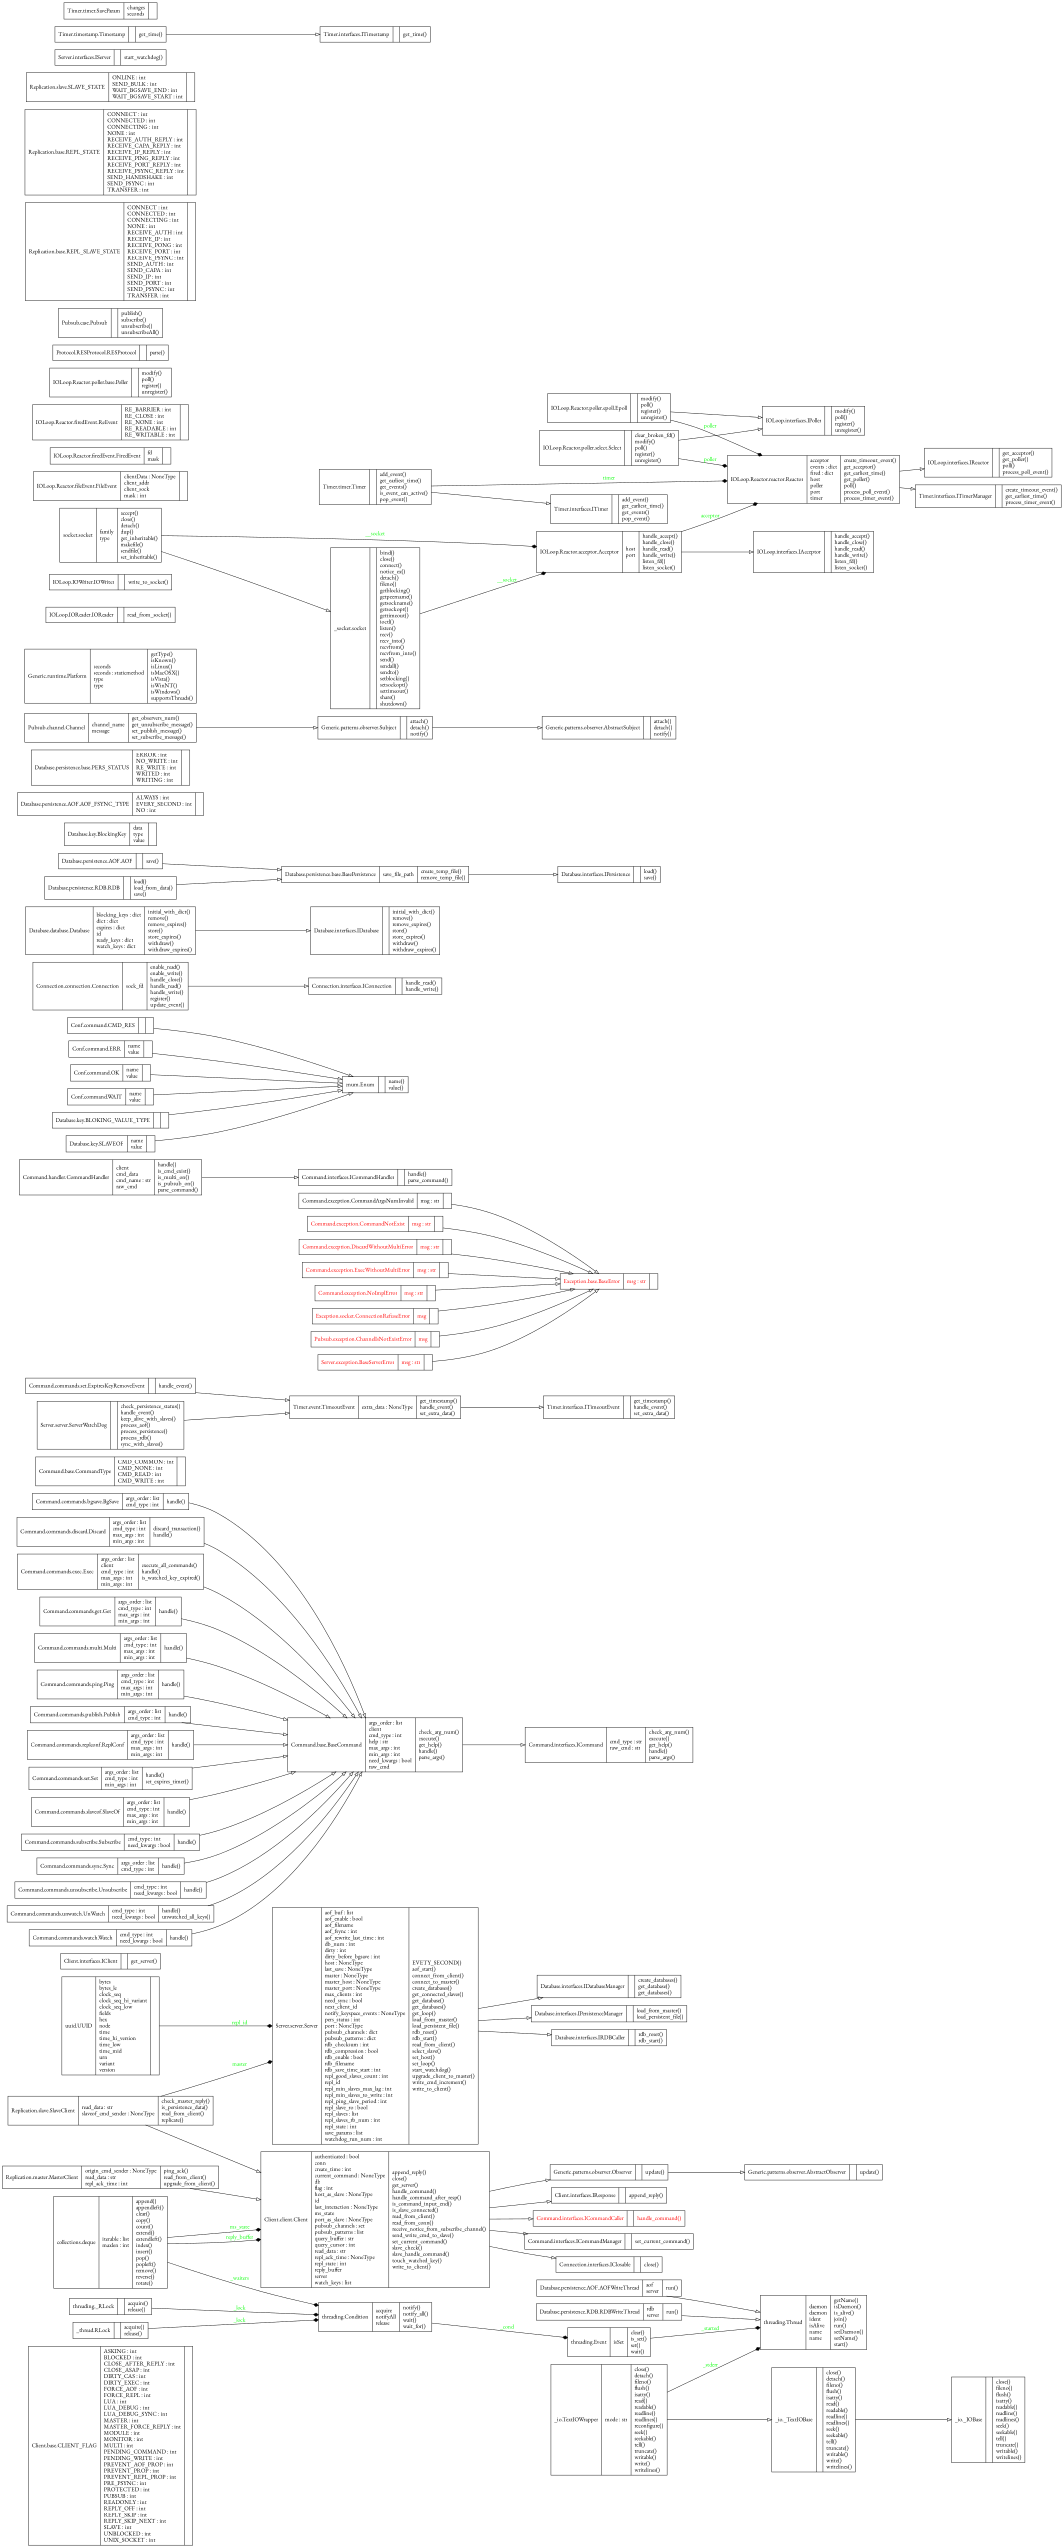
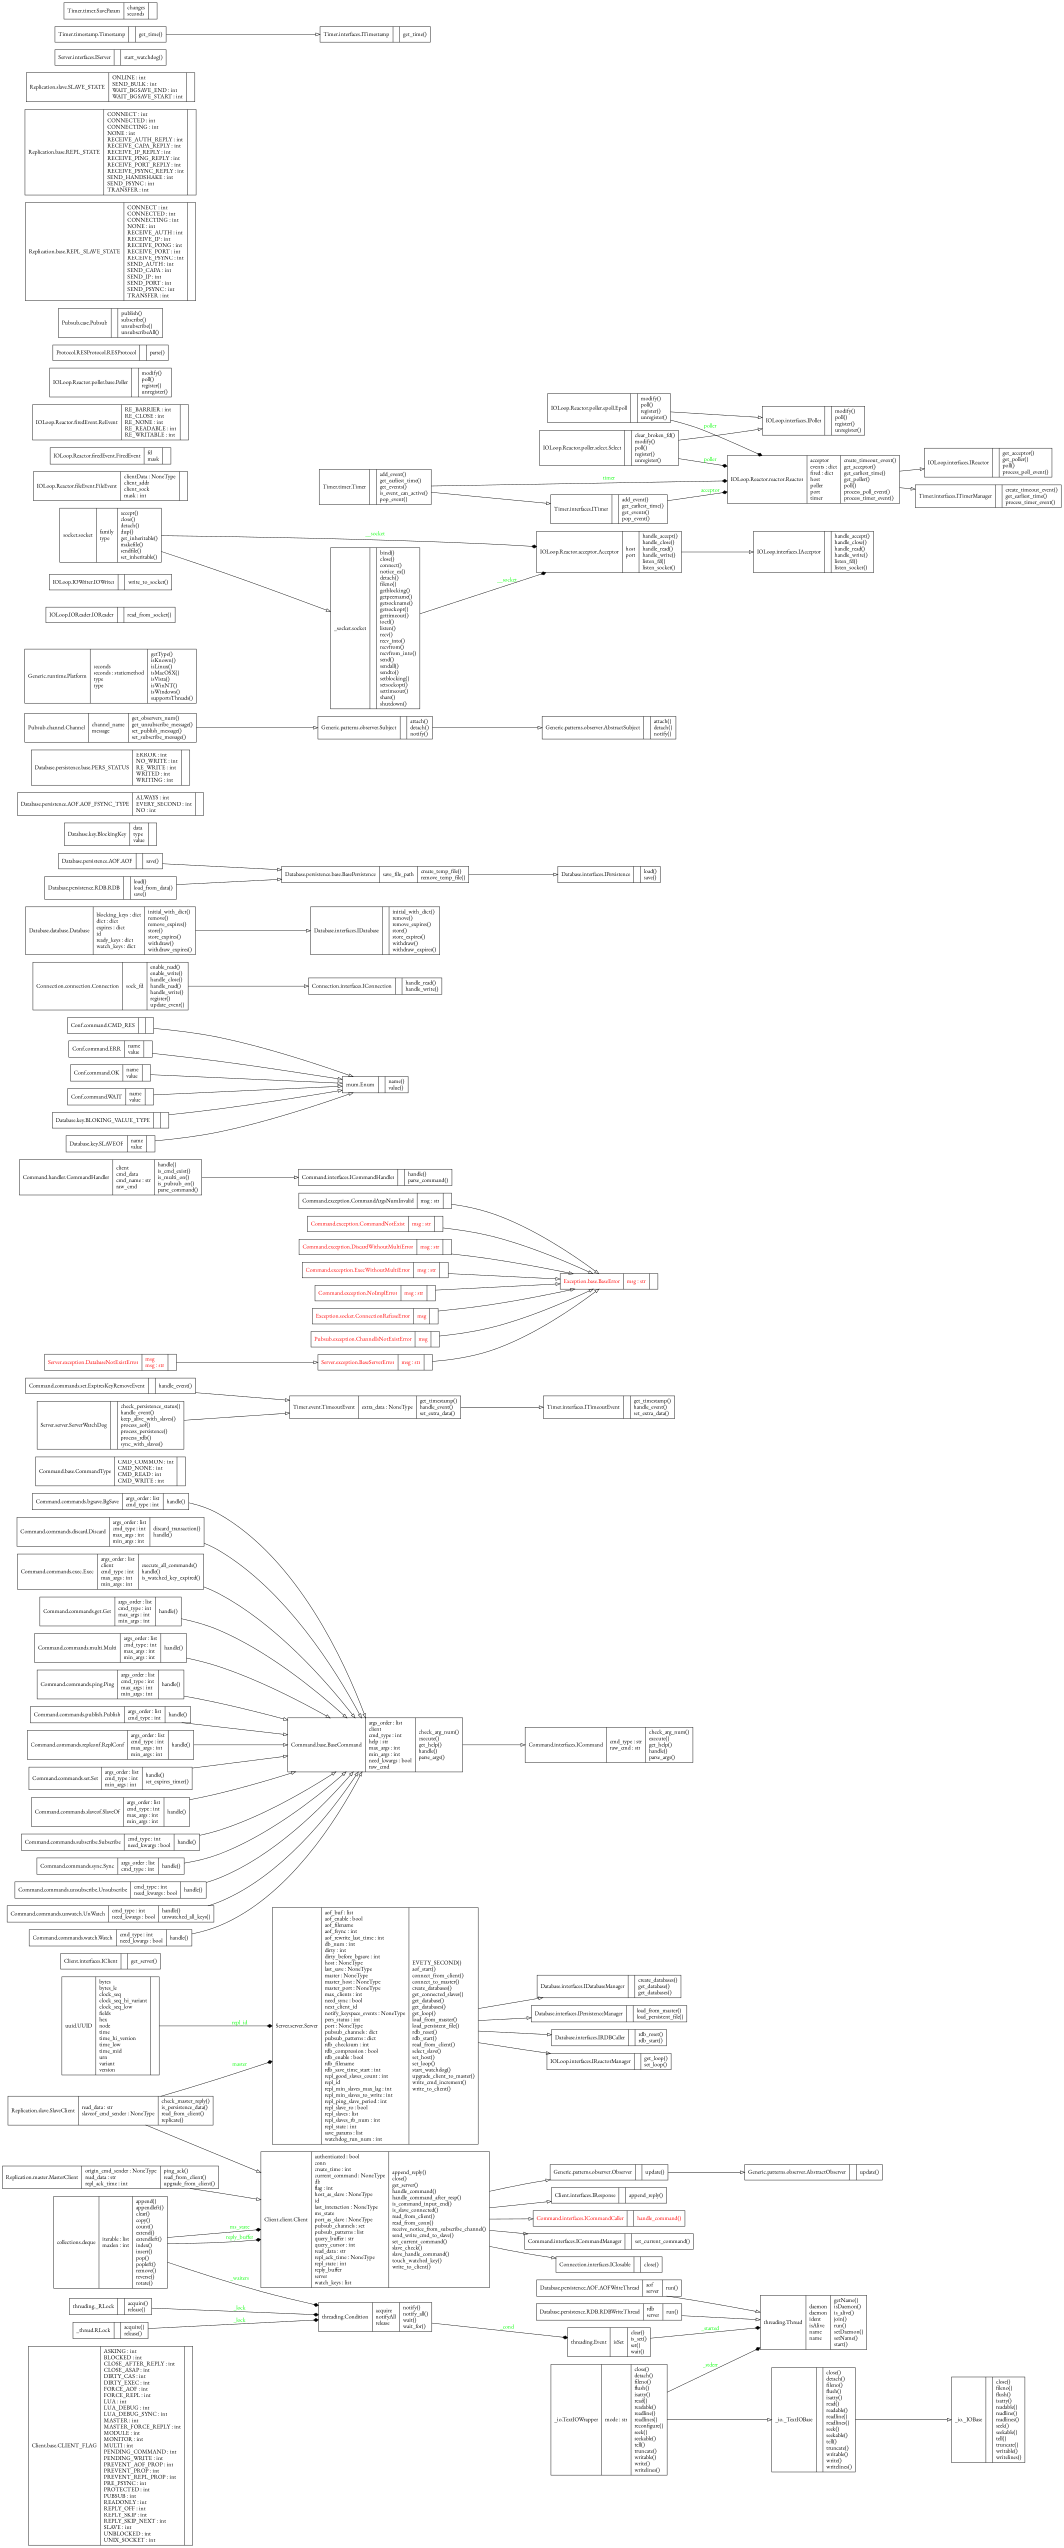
(717, 519) -> (695, 497)
none -> (111, 1362)
none -> (609, 2062)
